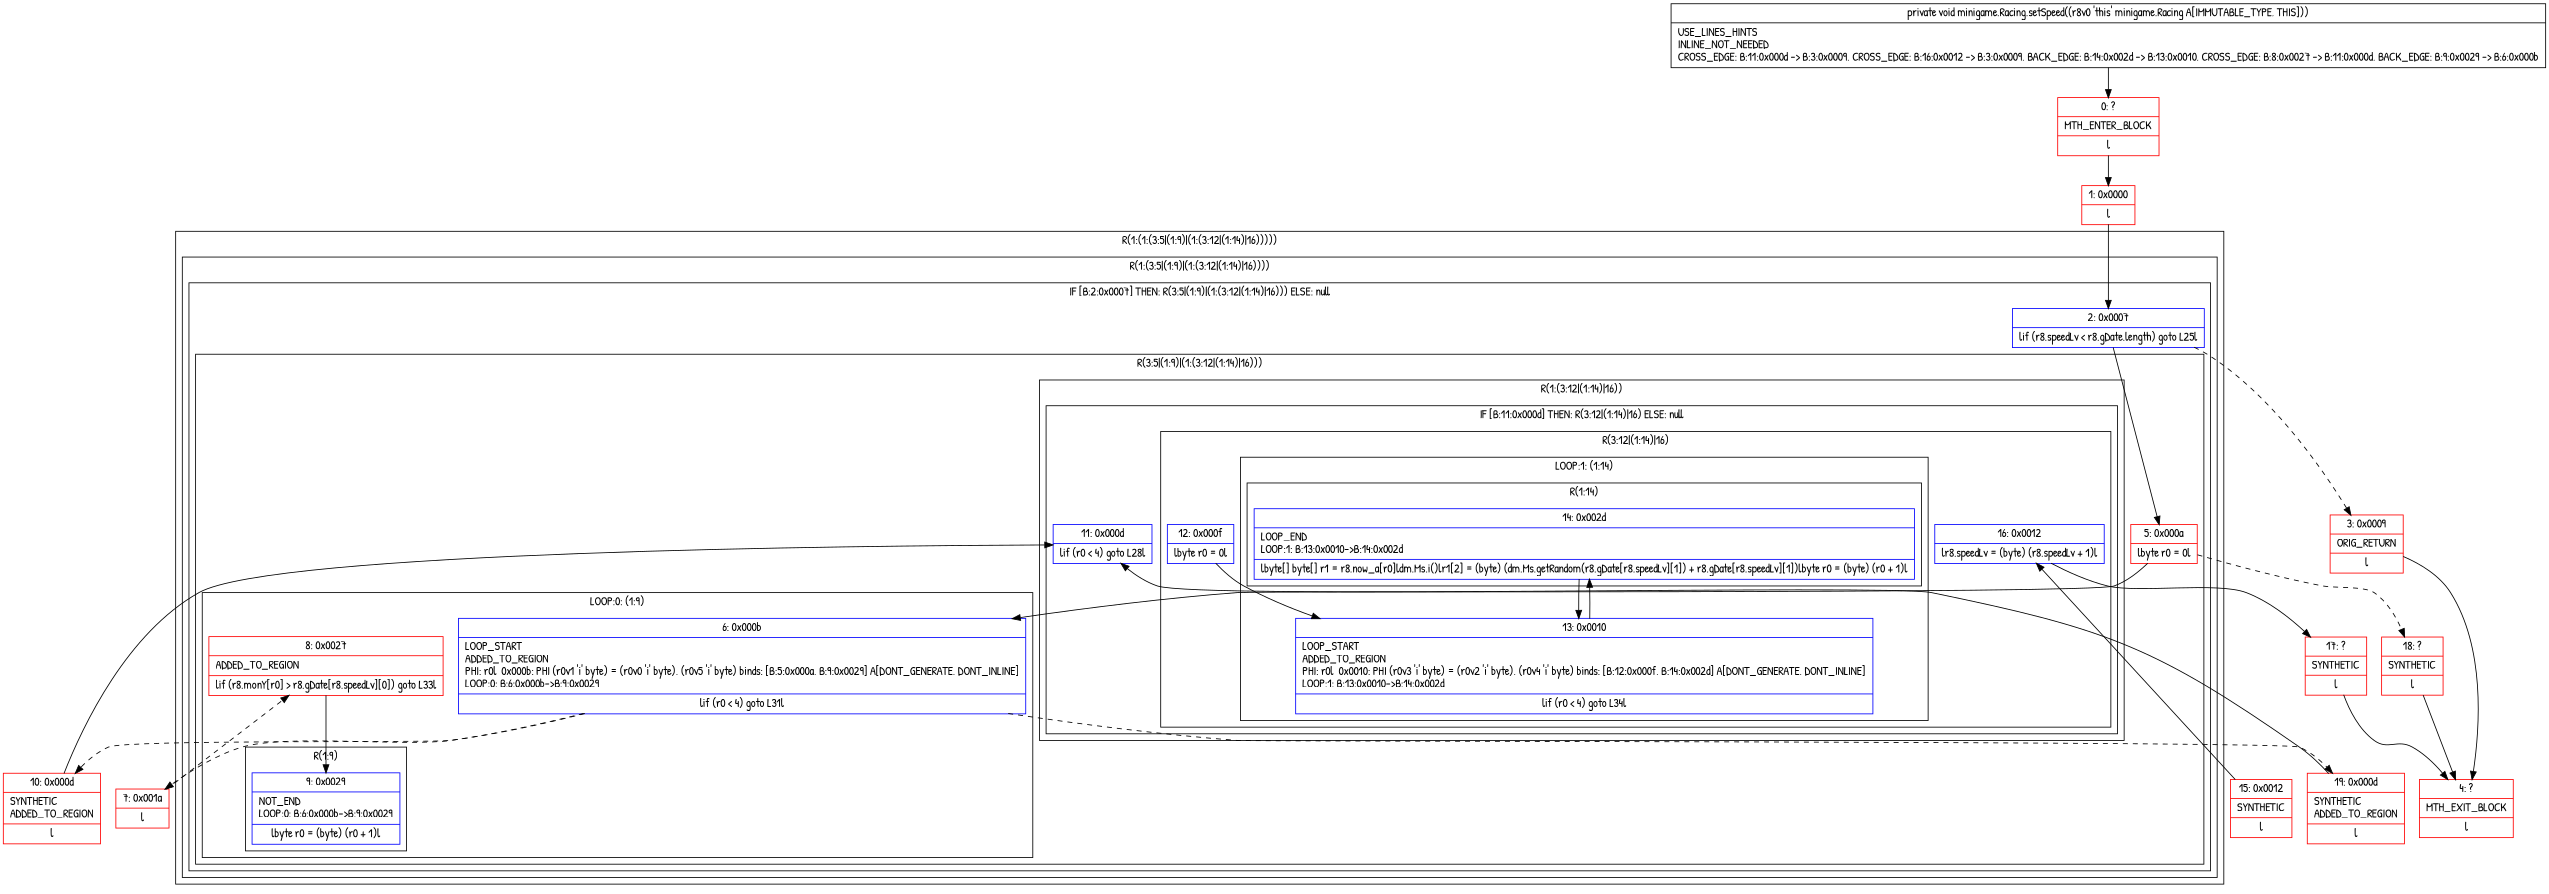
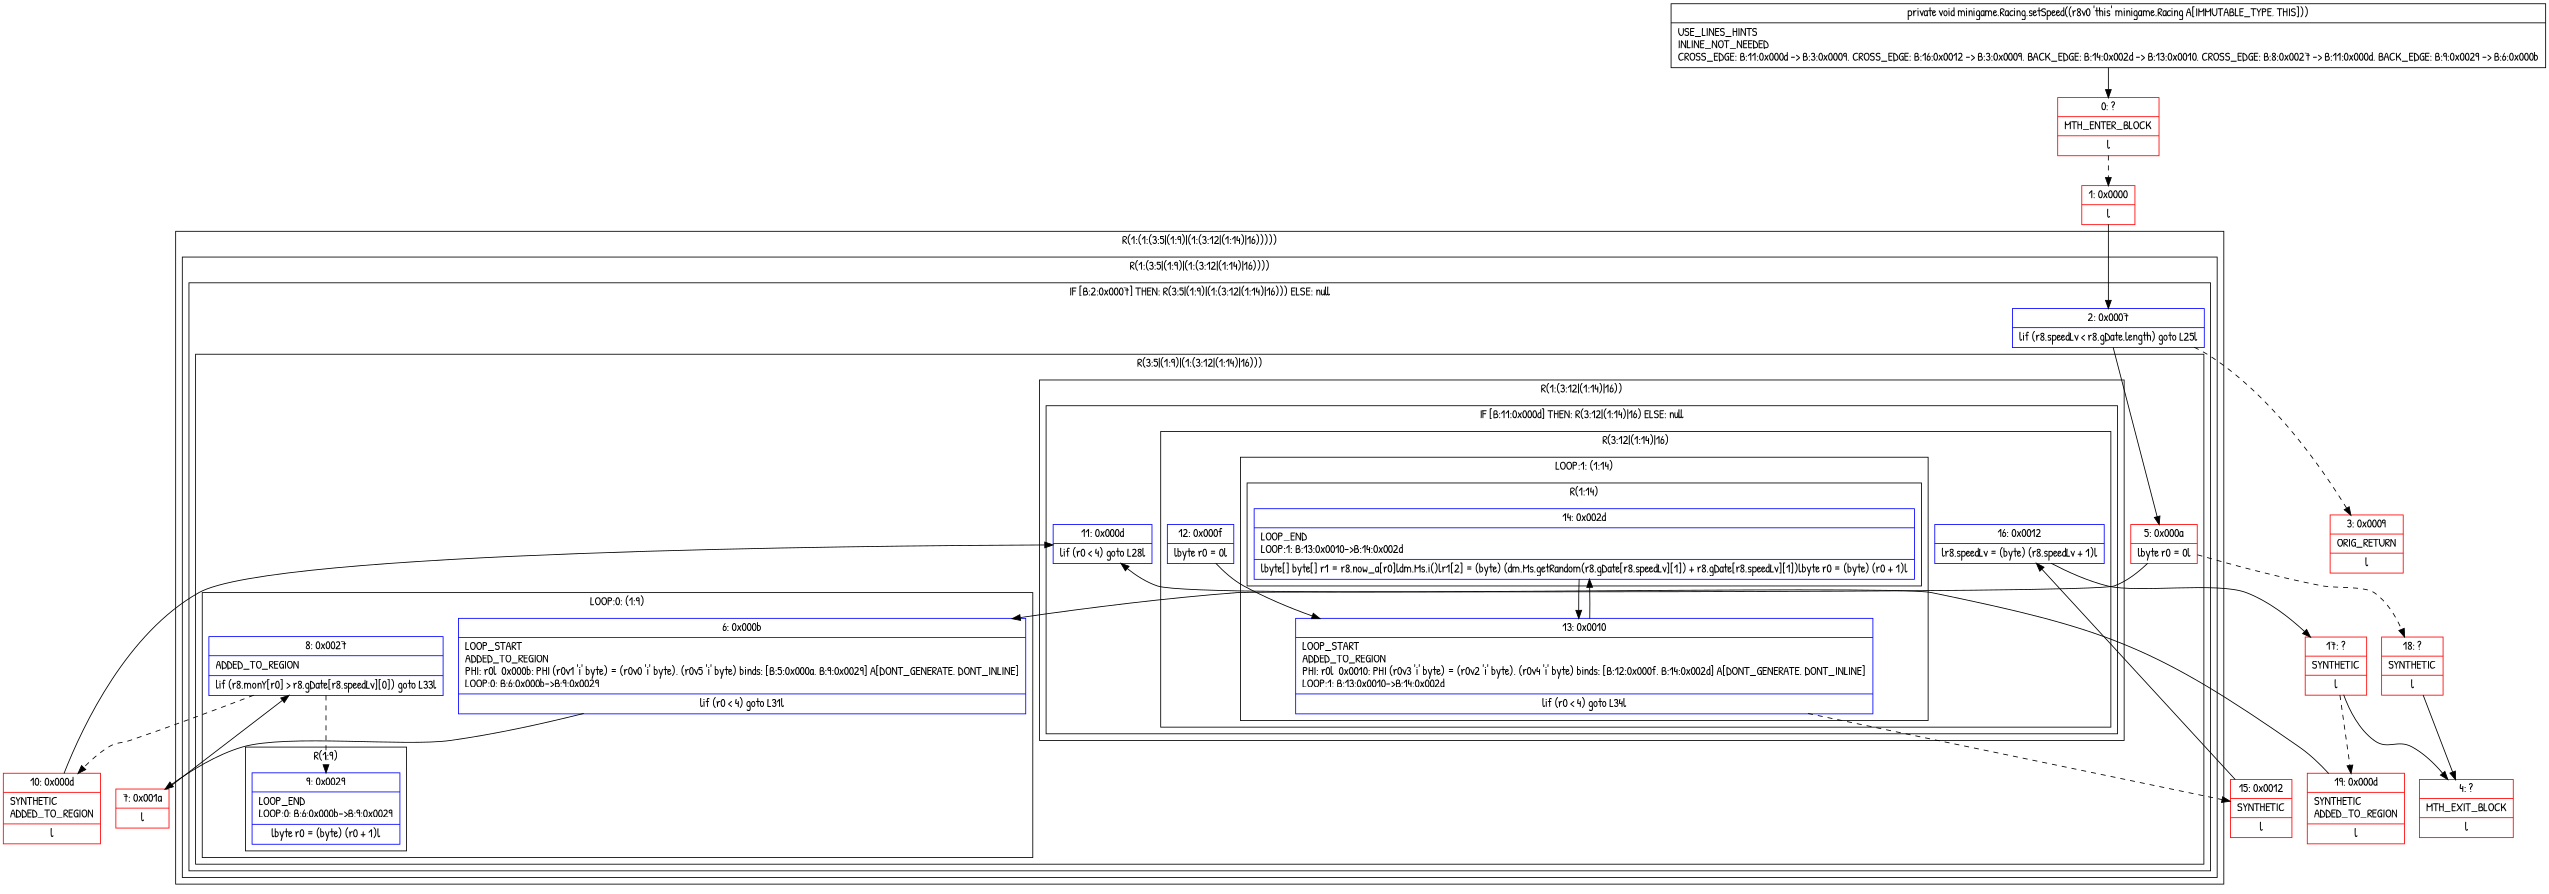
(2108, 166) -> (2108, 166)
(2472, 650) -> none
(326, 666) -> (326, 666)
(326, 730) -> (326, 730)
(241, 742) -> (166, 728)
(374, 742) -> (374, 742)
(1670, 742) -> (2345, 730)
(219, 749) -> (224, 745)
none -> (2015, 757)
(280, 801) -> (282, 801)
